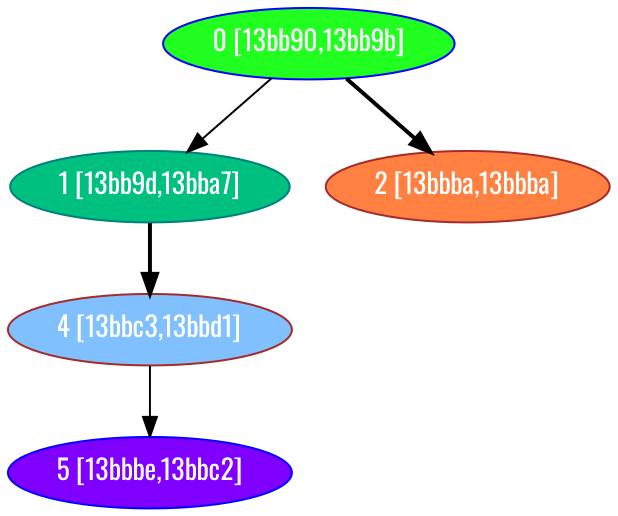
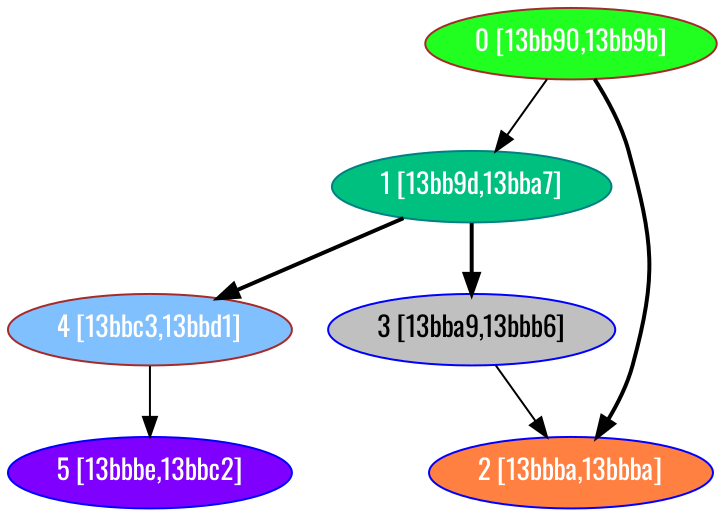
(309, 44) -> (571, 44)
(468, 187) -> (571, 473)
none -> (472, 330)
